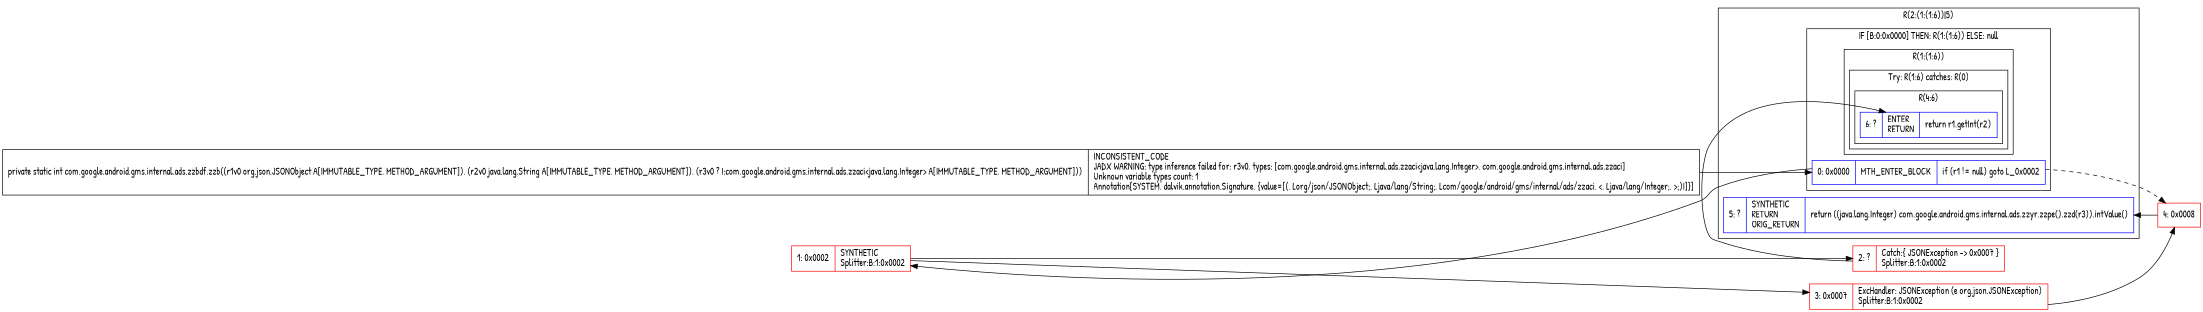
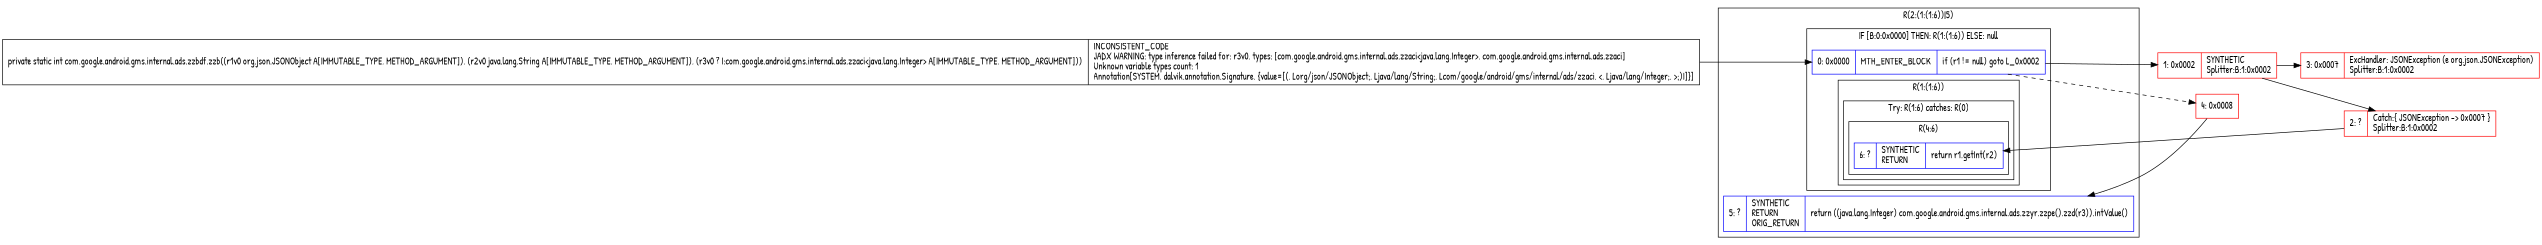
(1899, 120) -> (1901, 150)
(2122, 287) -> none
